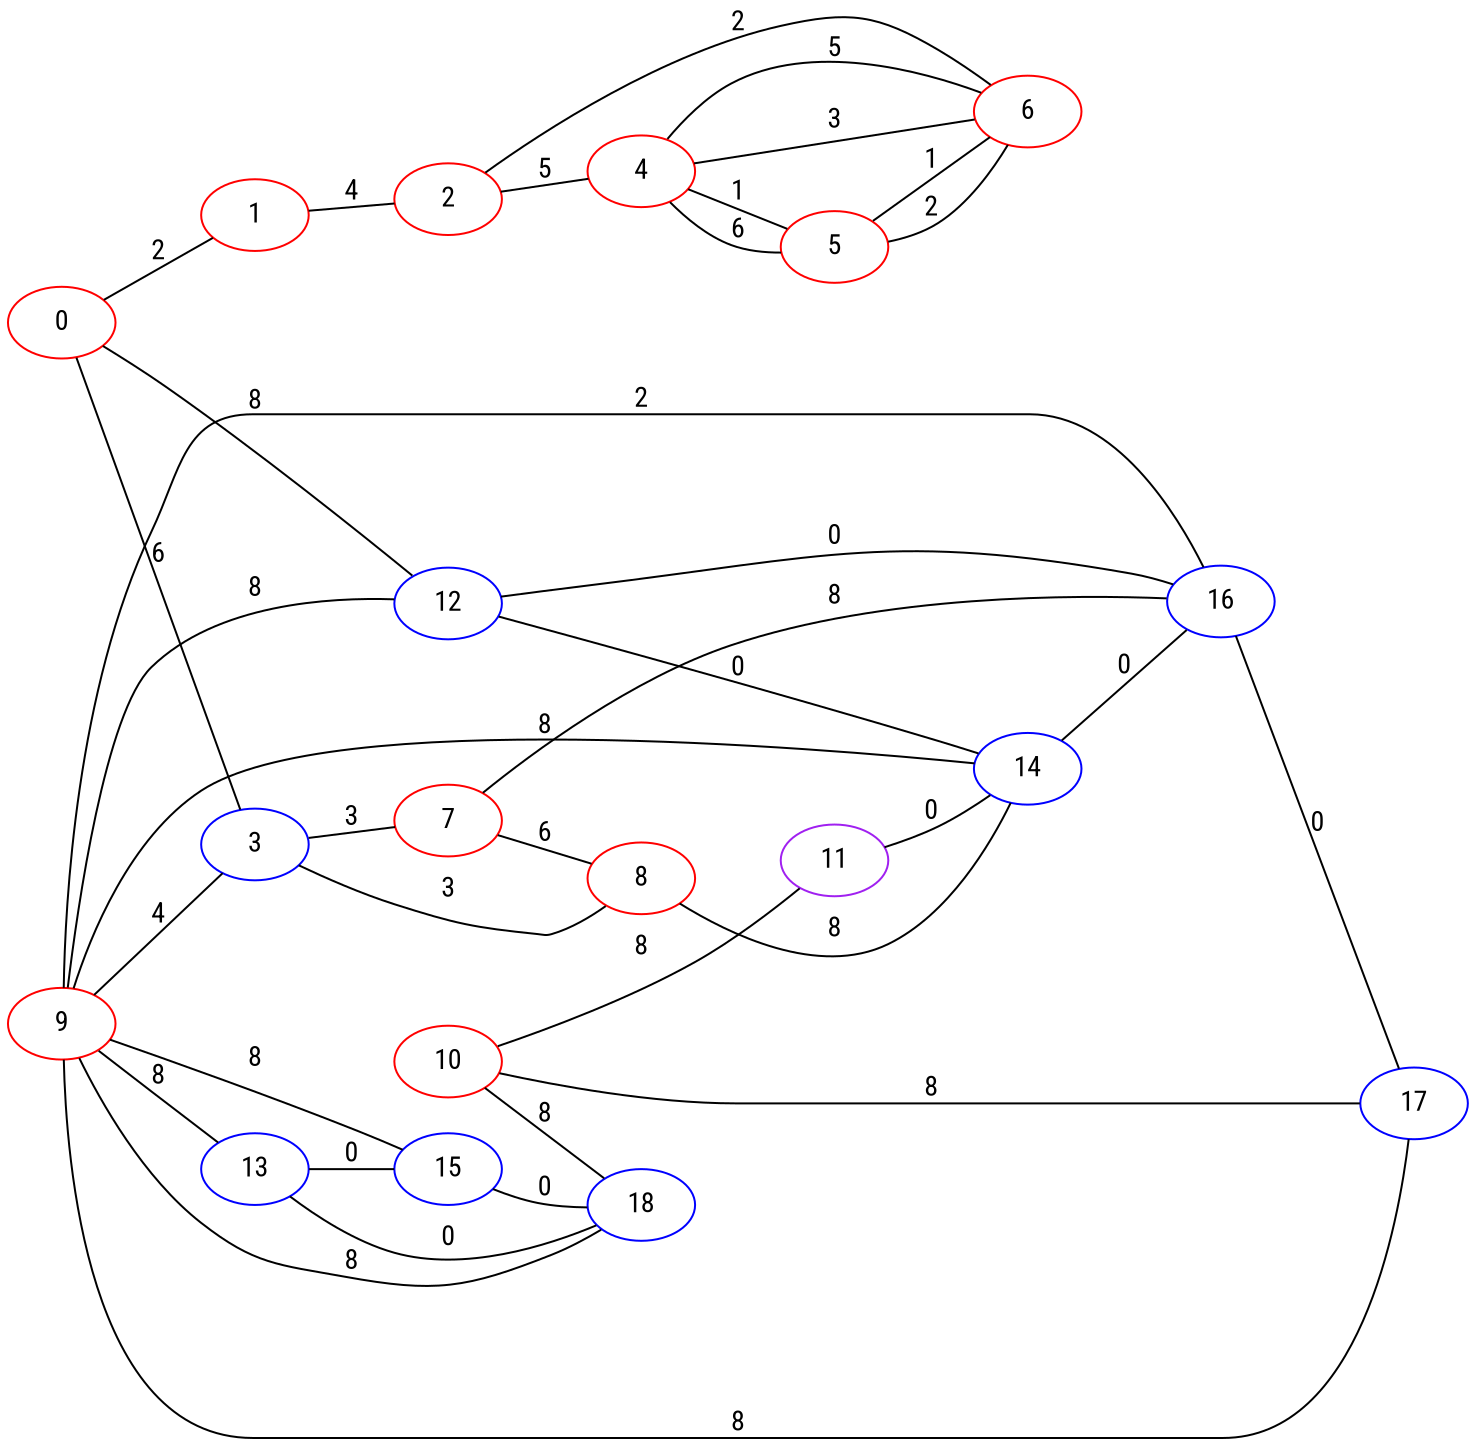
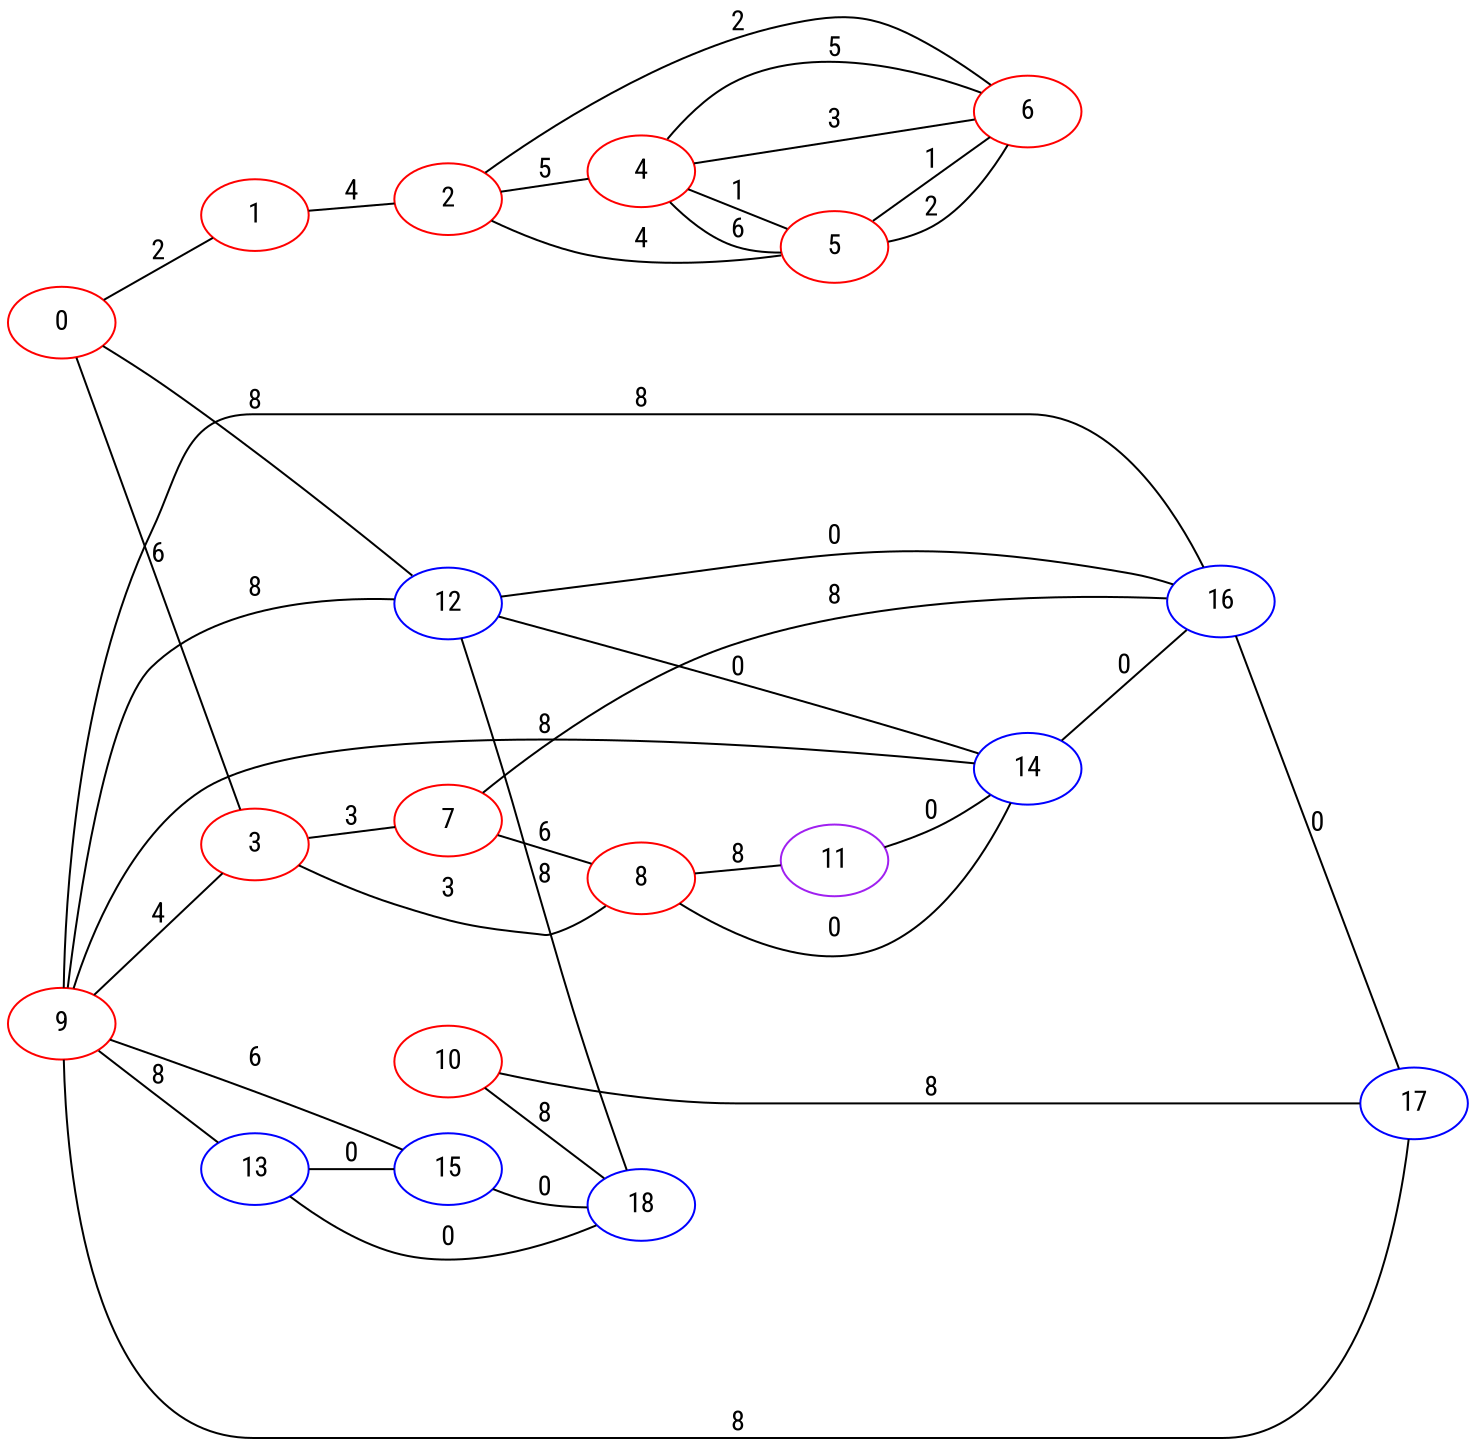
none -> (633, 261)
(641, 399) -> (641, 399)
(255, 844) -> (255, 844)
(835, 929) -> (835, 929)
(657, 982) -> (738, 869)
(255, 1059) -> (255, 1059)
(298, 1268) -> (542, 905)
